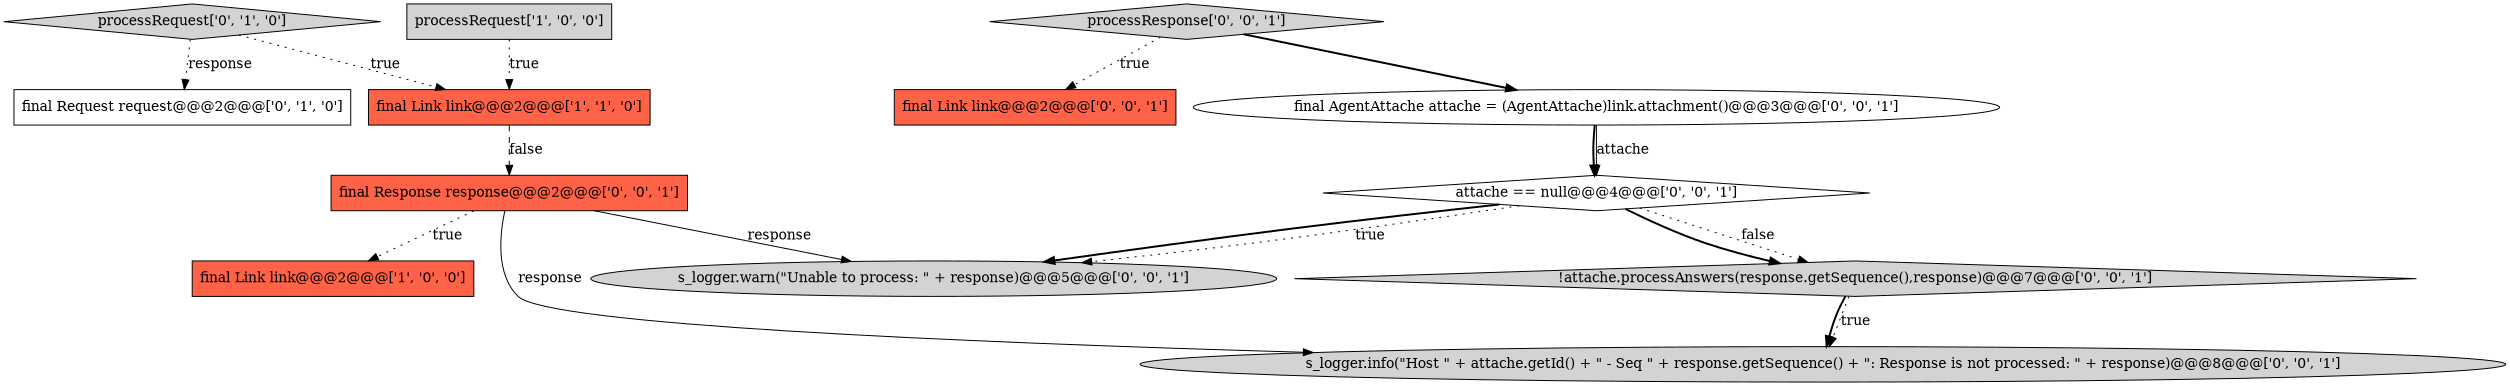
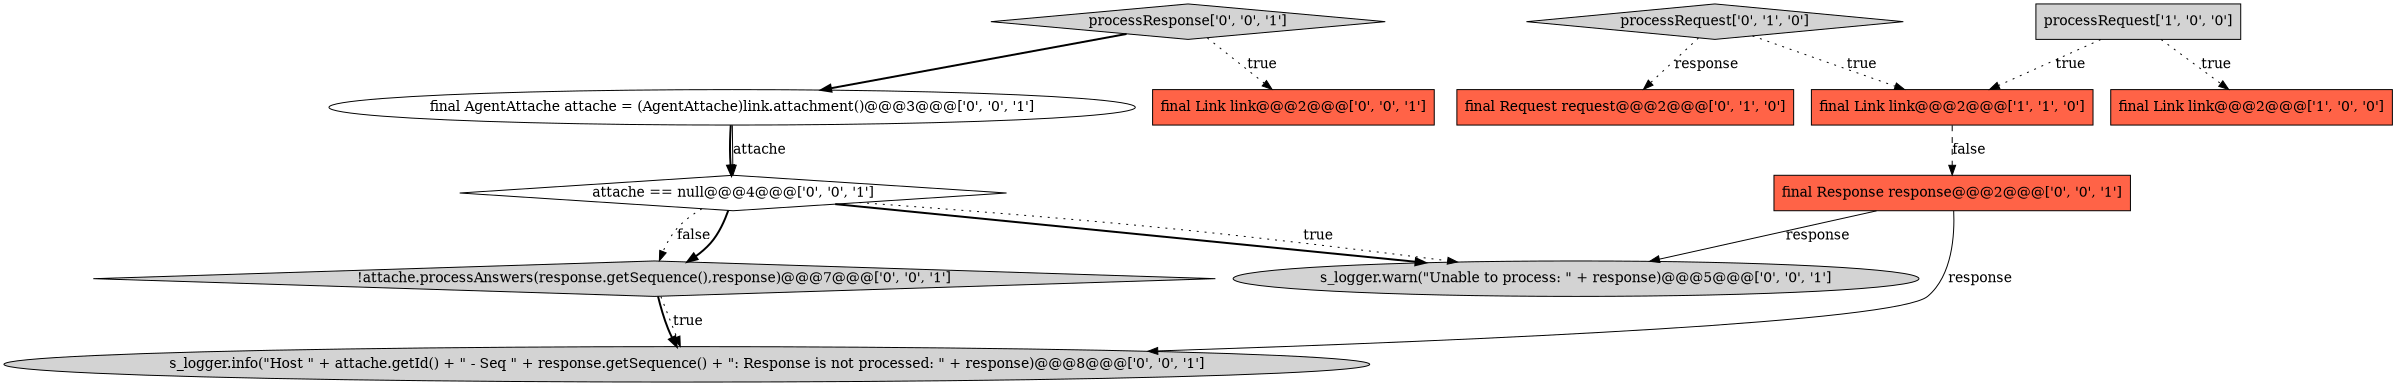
(182, 107) -> (1625, 107)
(425, 234) -> (2191, 62)
